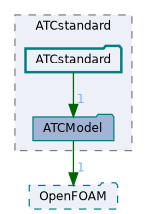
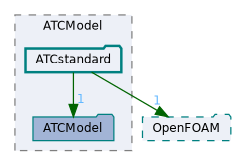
(73, 27) -> (73, 27)
(73, 158) -> (123, 90)
